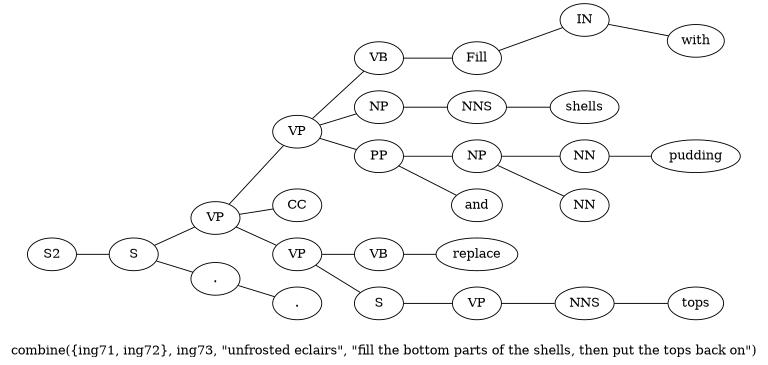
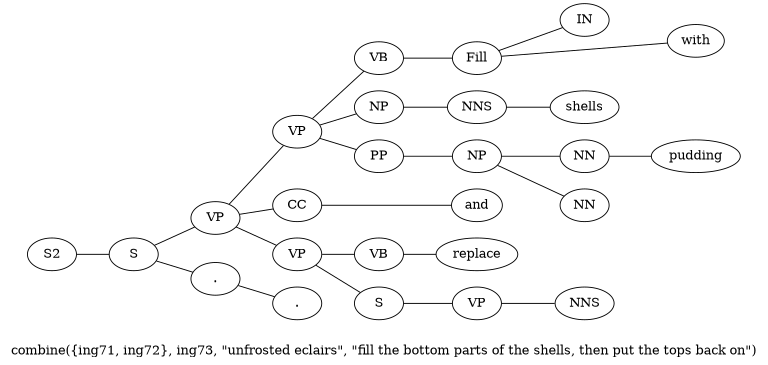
(638, 30) -> (585, 50)
(428, 181) -> (387, 205)
(696, 303) -> none
